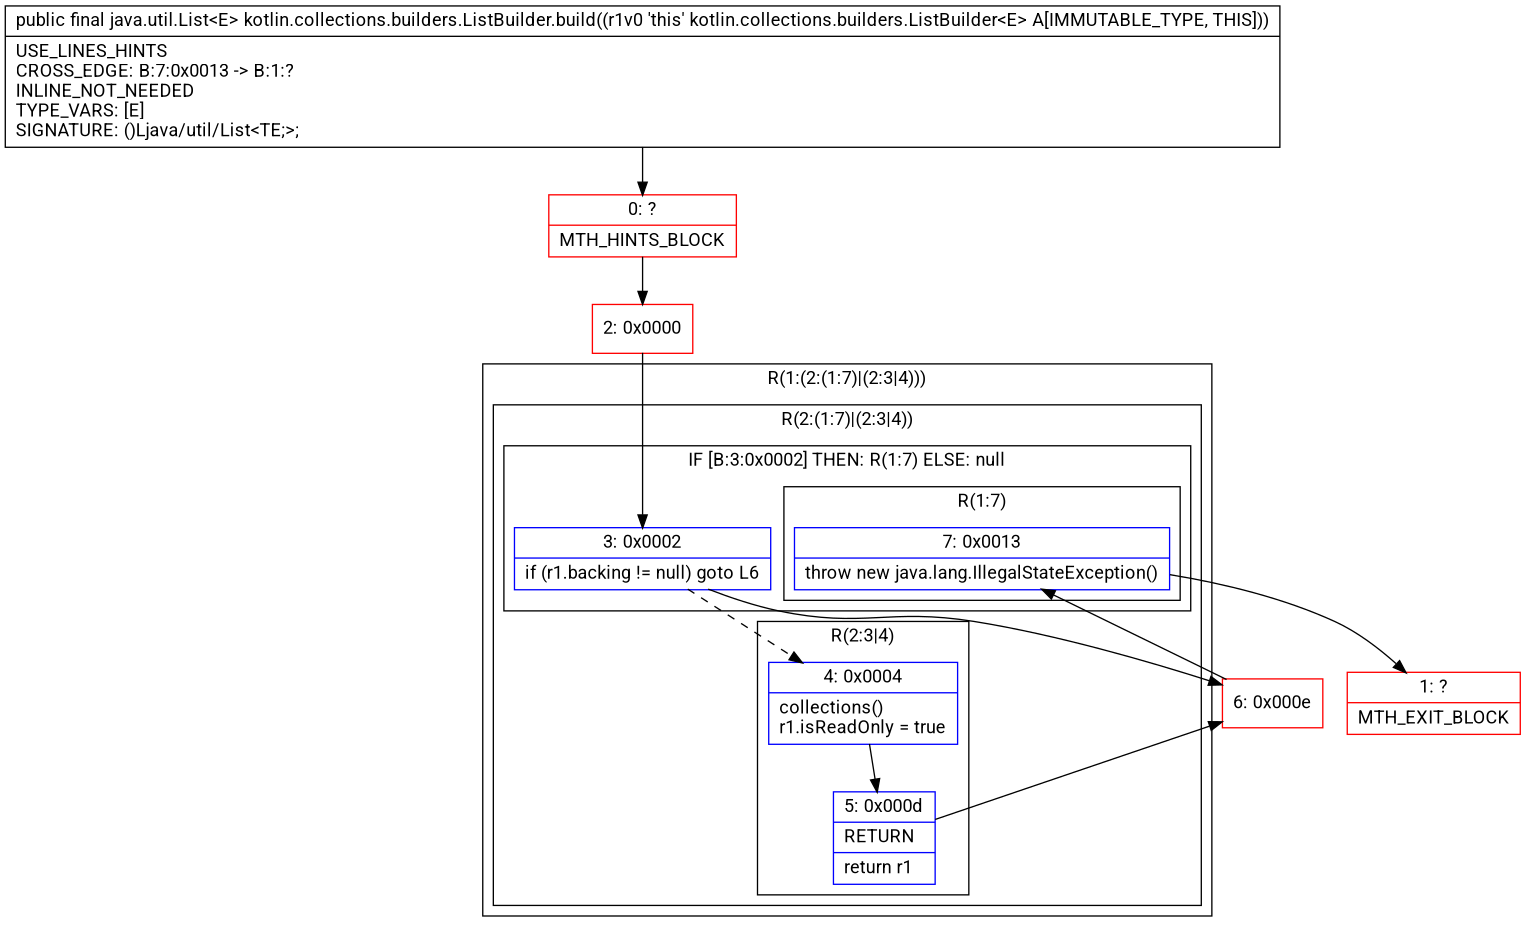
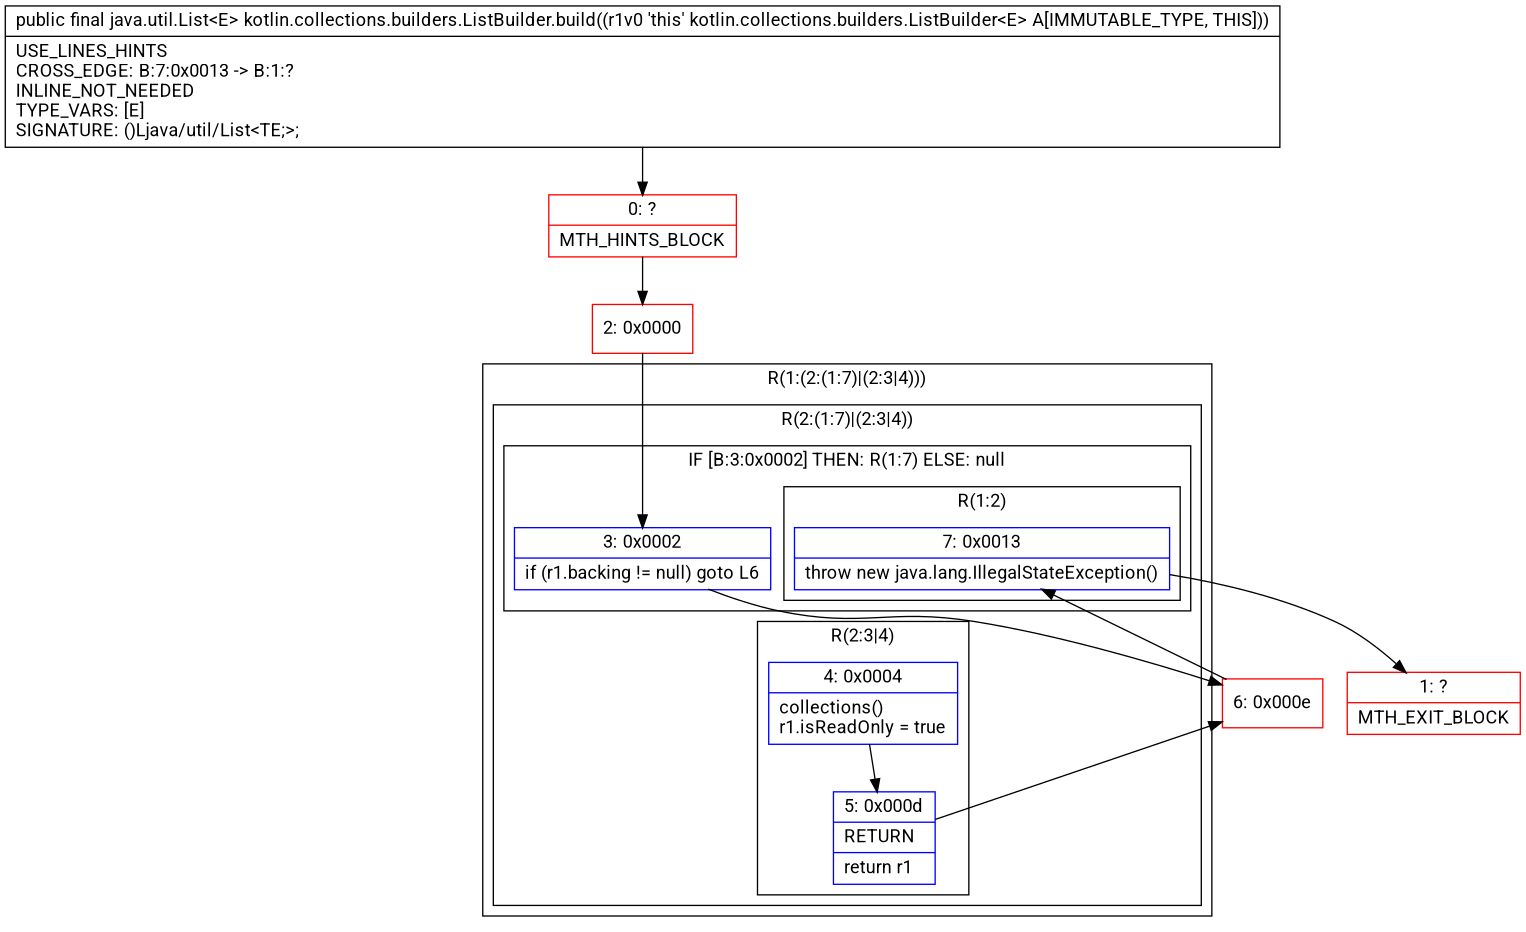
(982, 502) -> (982, 502)
(740, 622) -> none
